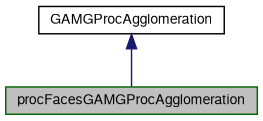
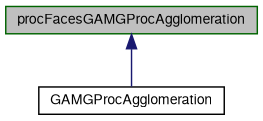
(132, 68) -> (132, 68)
